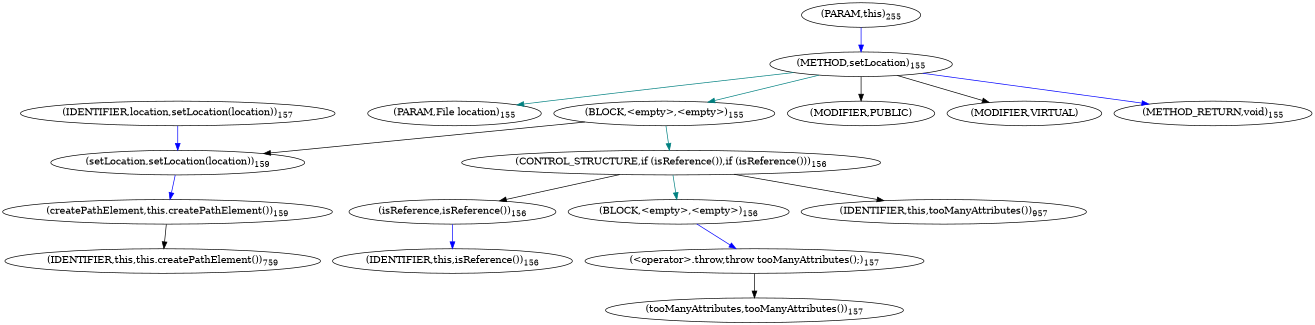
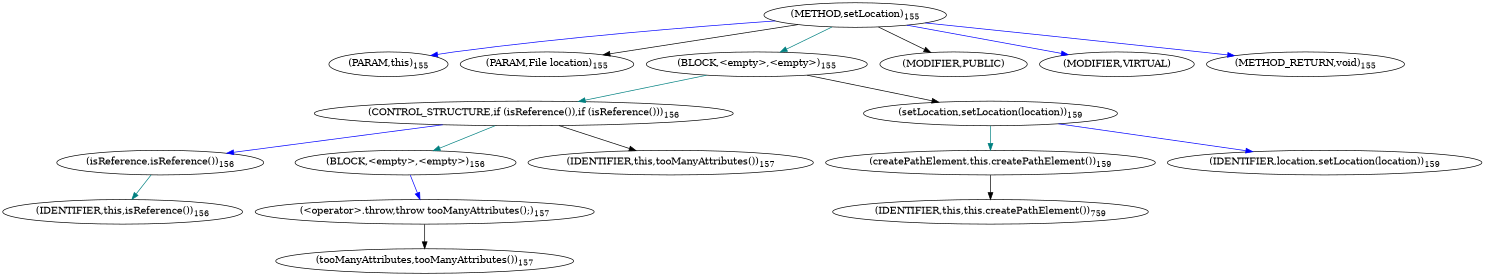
(894, 14) -> (421, 63)
(861, 36) -> (606, 35)
(659, 88) -> (704, 39)
(940, 88) -> (984, 39)
(285, 112) -> (1432, 162)
(178, 135) -> (1152, 137)
(173, 184) -> (990, 135)
(563, 187) -> (338, 139)
(1040, 211) -> (767, 162)
(452, 233) -> (144, 184)
